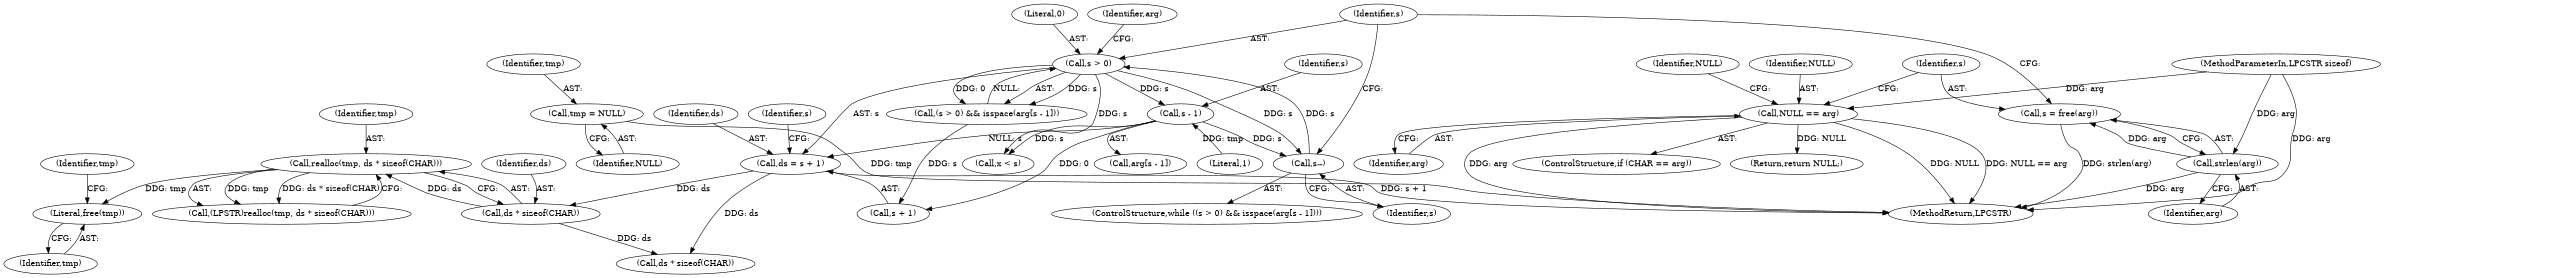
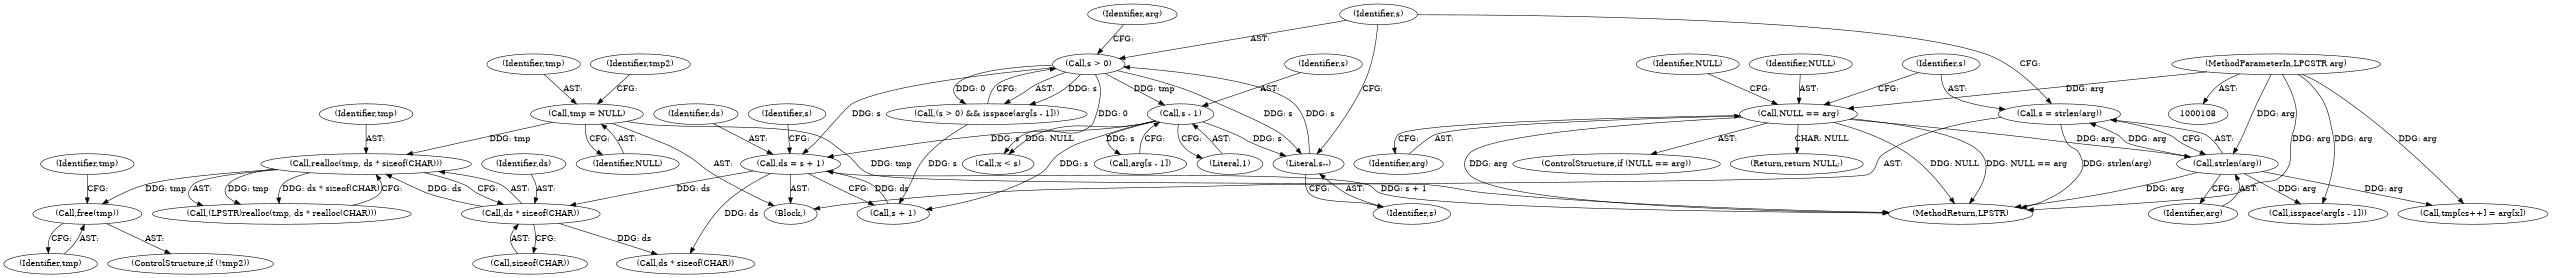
(1045, 14) -> none
none -> (640, 64)
(2276, 64) -> (2276, 64)
(1008, 89) -> (1008, 89)
(1155, 89) -> (1155, 89)
(867, 114) -> (867, 114)
(1113, 114) -> (1113, 114)
(2059, 114) -> (2059, 114)
none -> (2198, 114)
none -> (2017, 136)
none -> (1143, 137)
none -> (482, 138)
(1005, 139) -> (1005, 139)
(1050, 139) -> (1050, 139)
(1120, 139) -> (1120, 139)
(1223, 139) -> (1223, 139)
(1822, 139) -> (1822, 139)
none -> (1182, 144)
(1074, 164) -> (1074, 164)
(1309, 164) -> (1309, 164)
(1617, 164) -> (1617, 164)
none -> (839, 189)
(892, 189) -> (892, 189)
(87, 214) -> (87, 214)
(282, 214) -> (282, 214)
none -> (791, 214)
(1207, 214) -> none
(1961, 214) -> (1961, 214)
none -> (2318, 214)
none -> (2473, 214)
none -> (191, 264)
none -> (530, 264)
